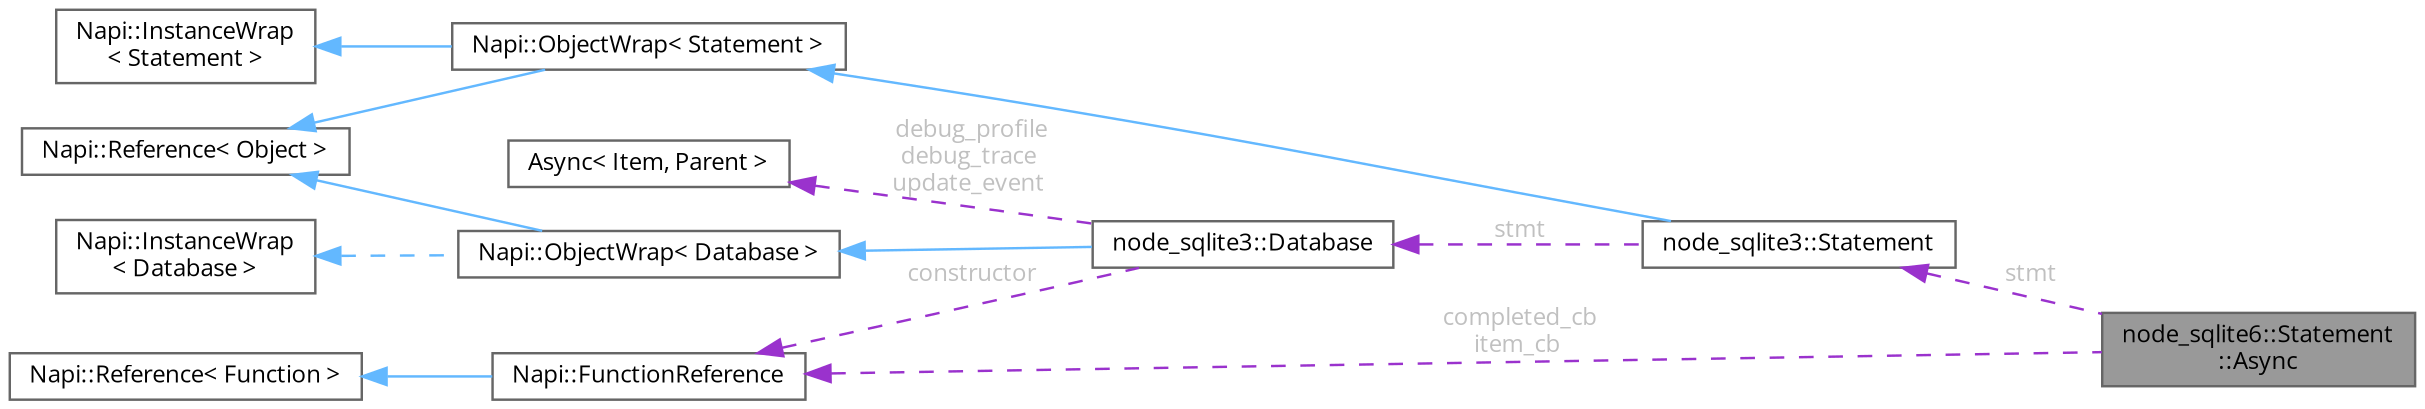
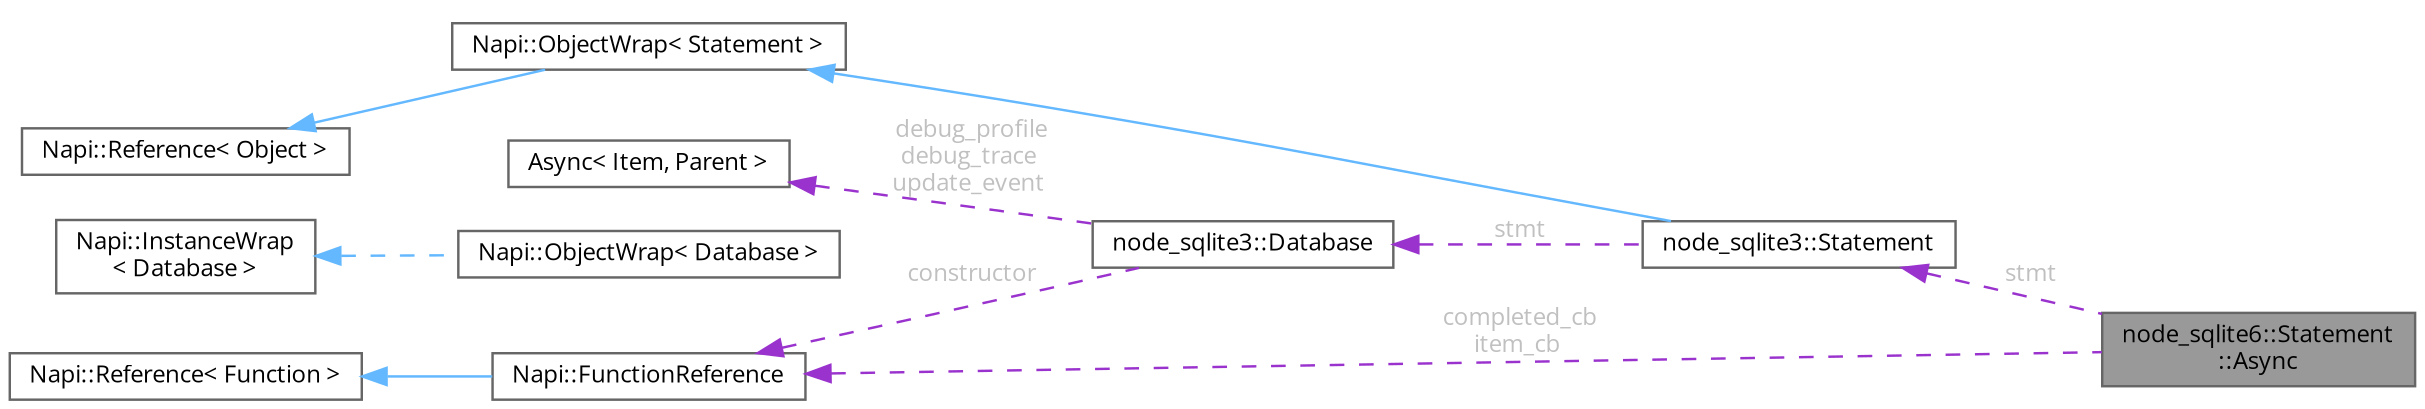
(186, 46) -> none
(429, 206) -> none
(979, 249) -> none
